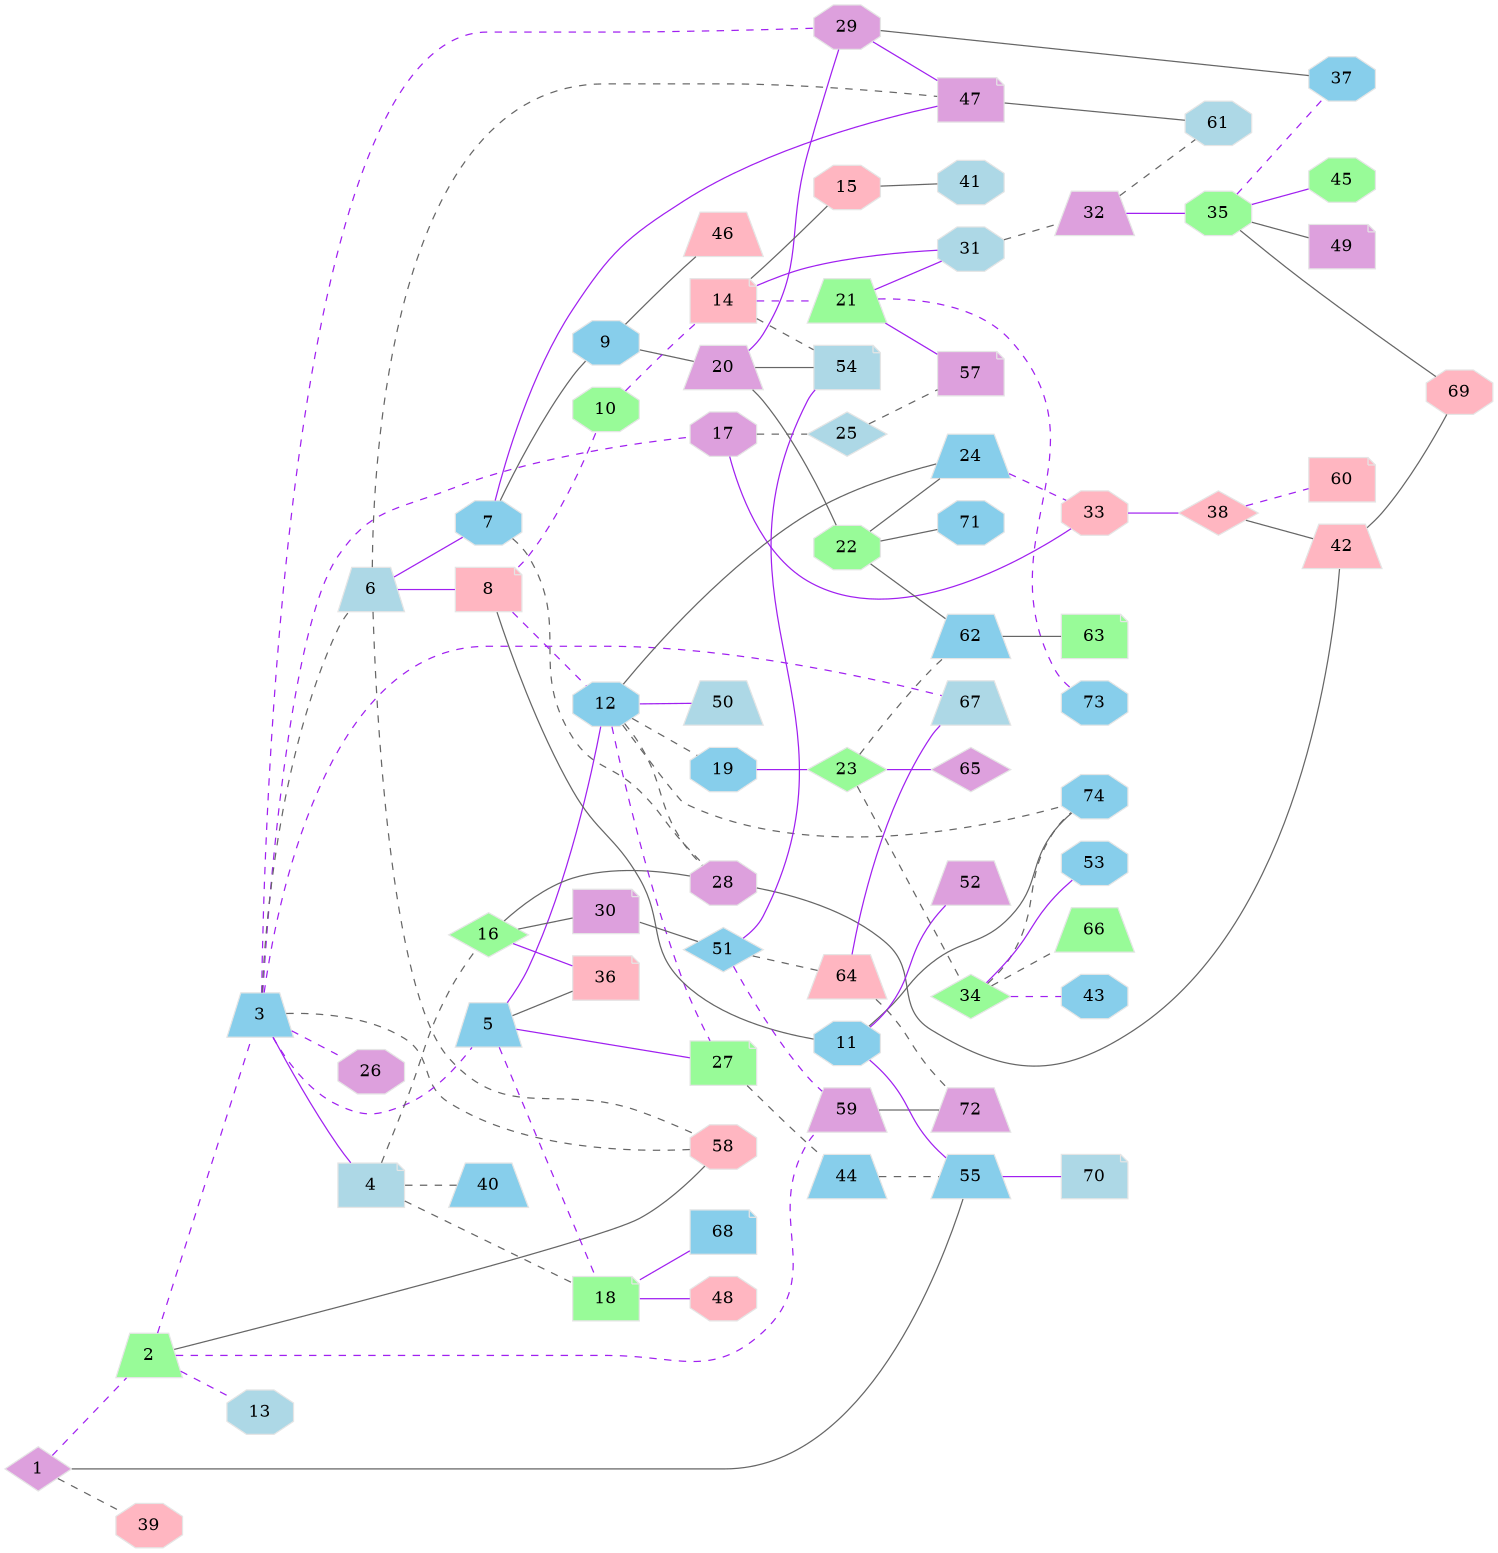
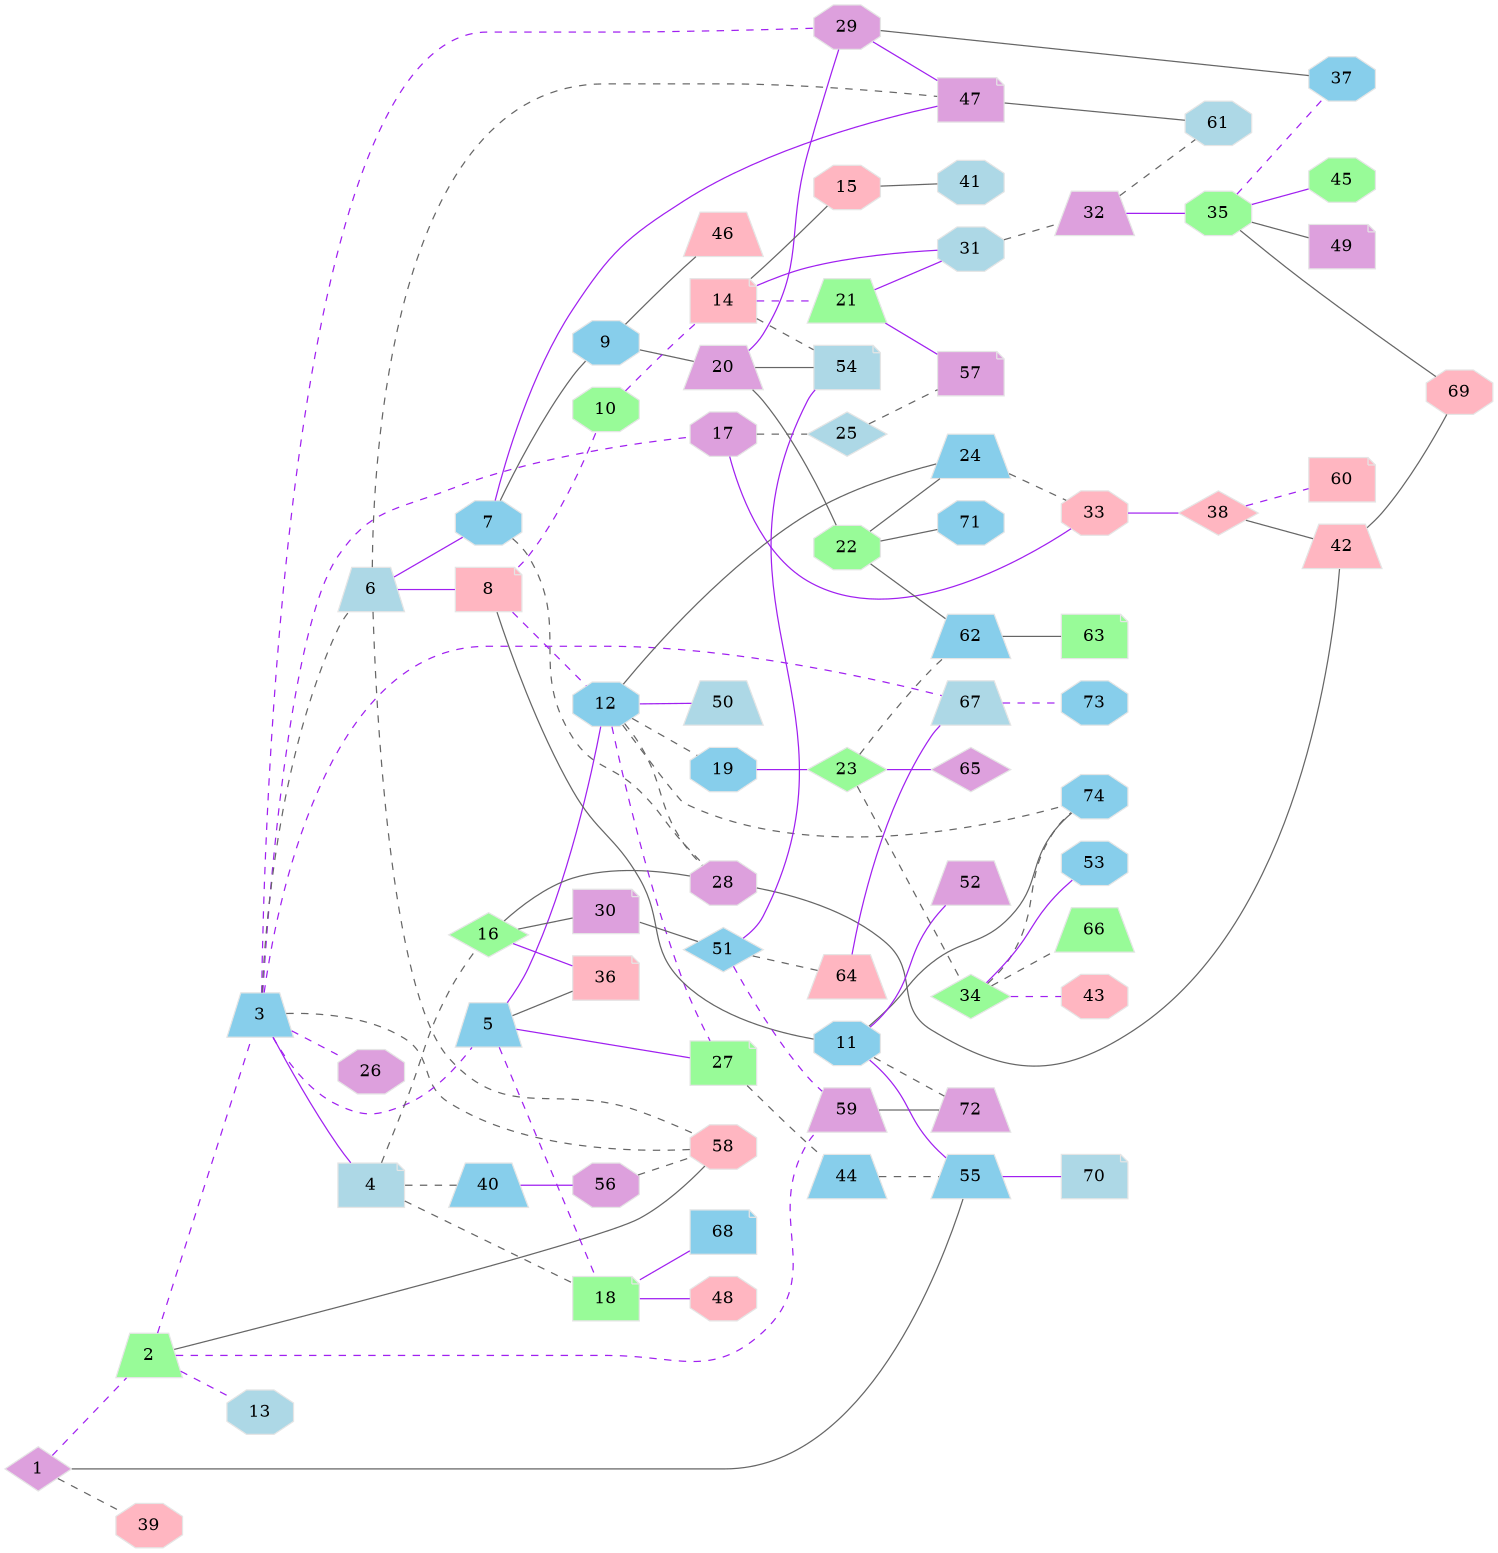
(1049, 443) -> (1032, 703)
(1036, 486) -> (1038, 487)
(1095, 997) -> (1095, 997)
(912, 1044) -> (909, 1077)
none -> (606, 1185)
